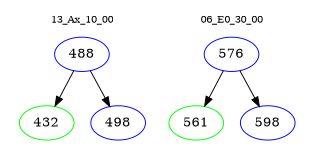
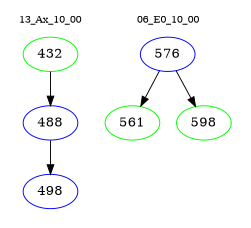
(232, 20) -> (168, 20)
(67, 84) -> (50, 84)
(268, 123) -> (204, 123)
